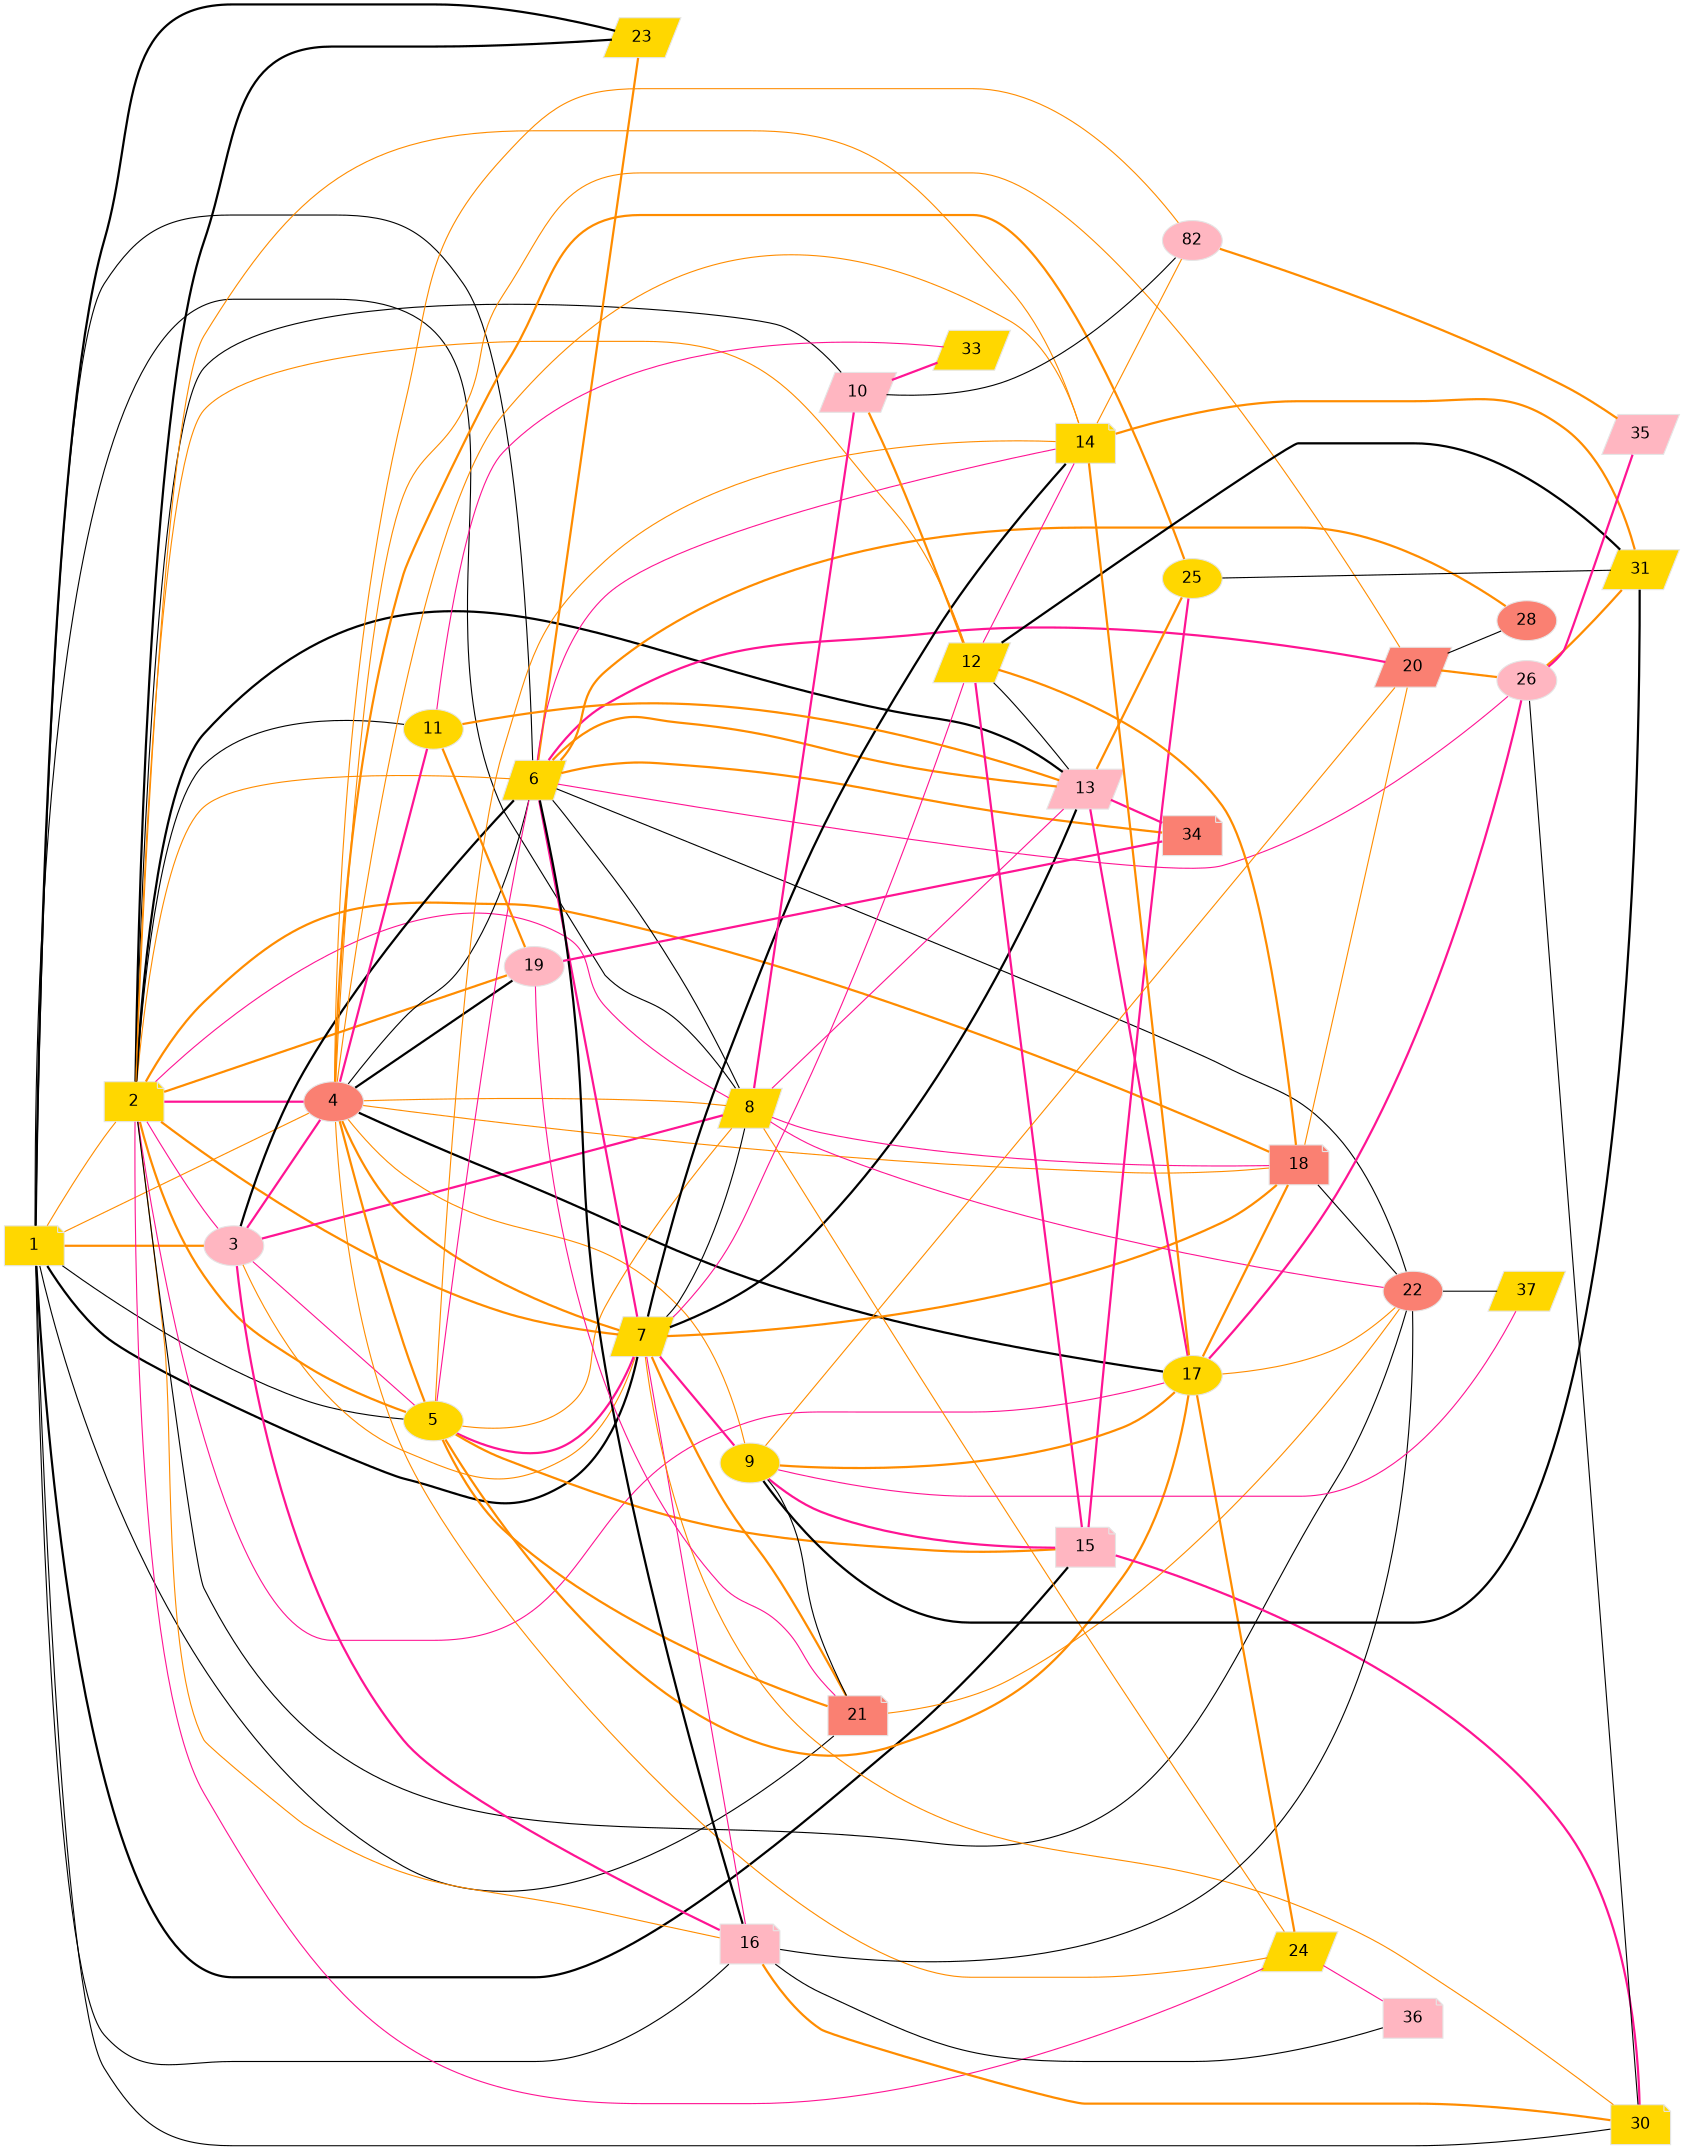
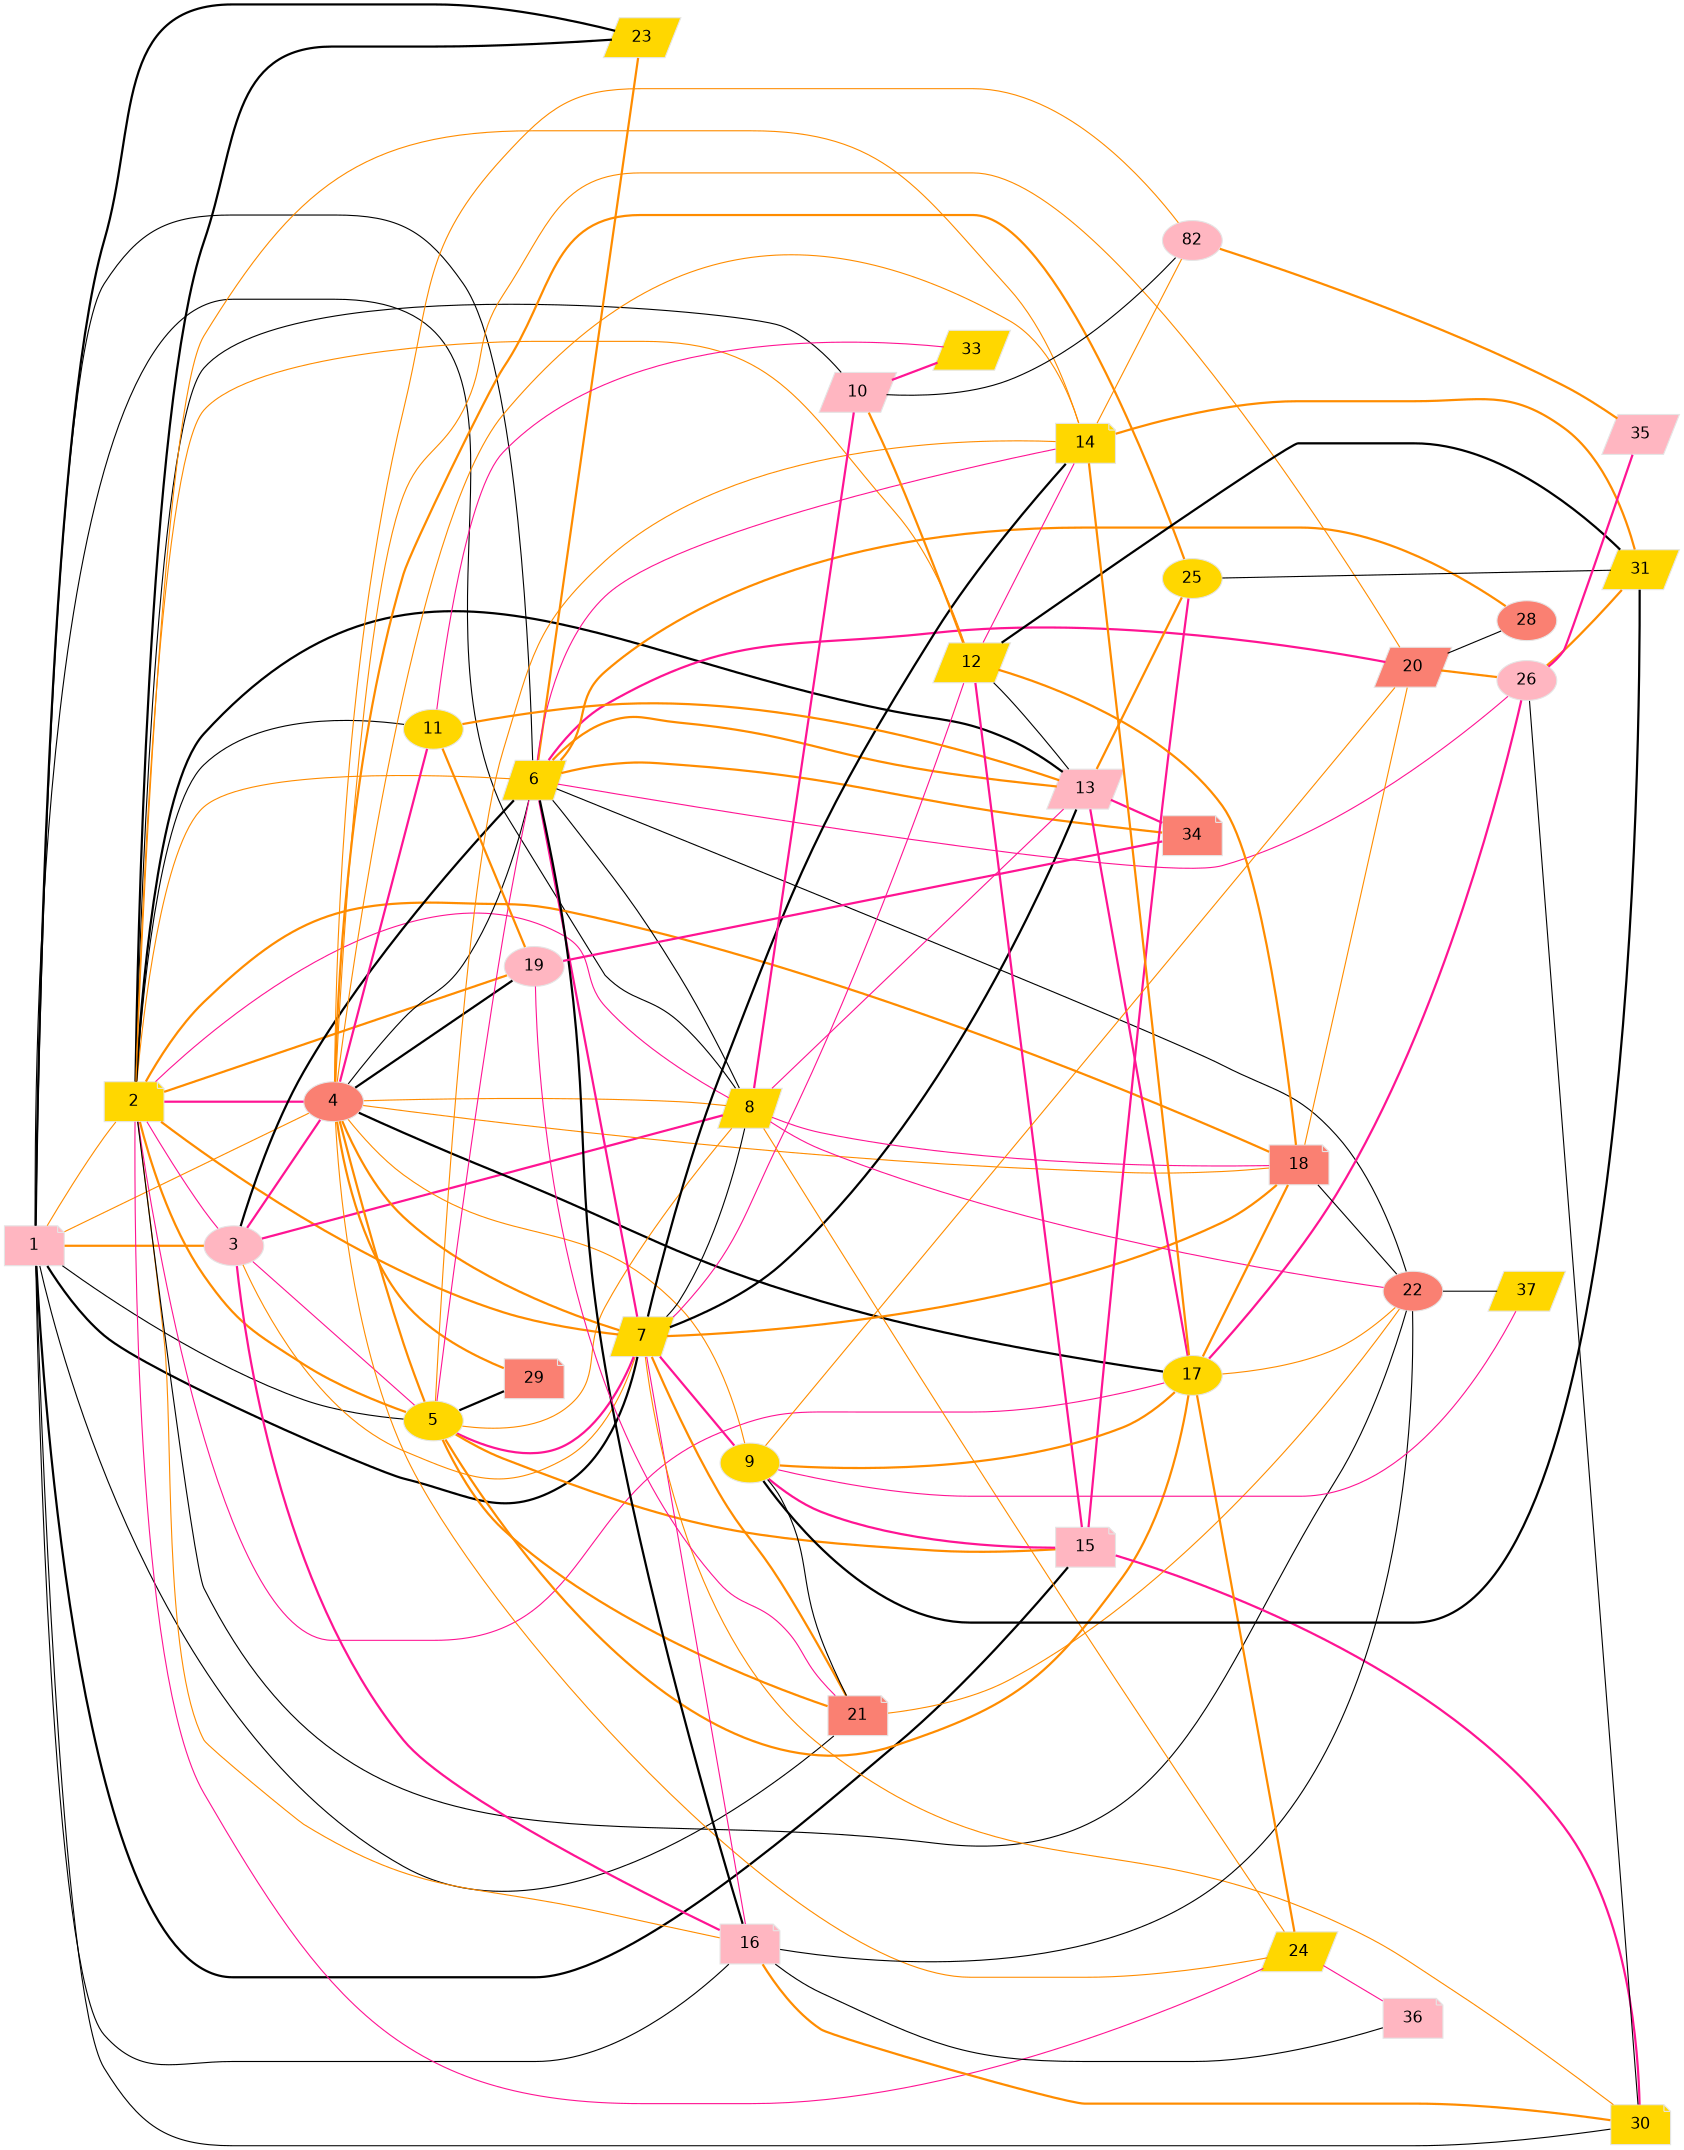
(34, 1246) -> (34, 1246)
none -> (534, 1379)
